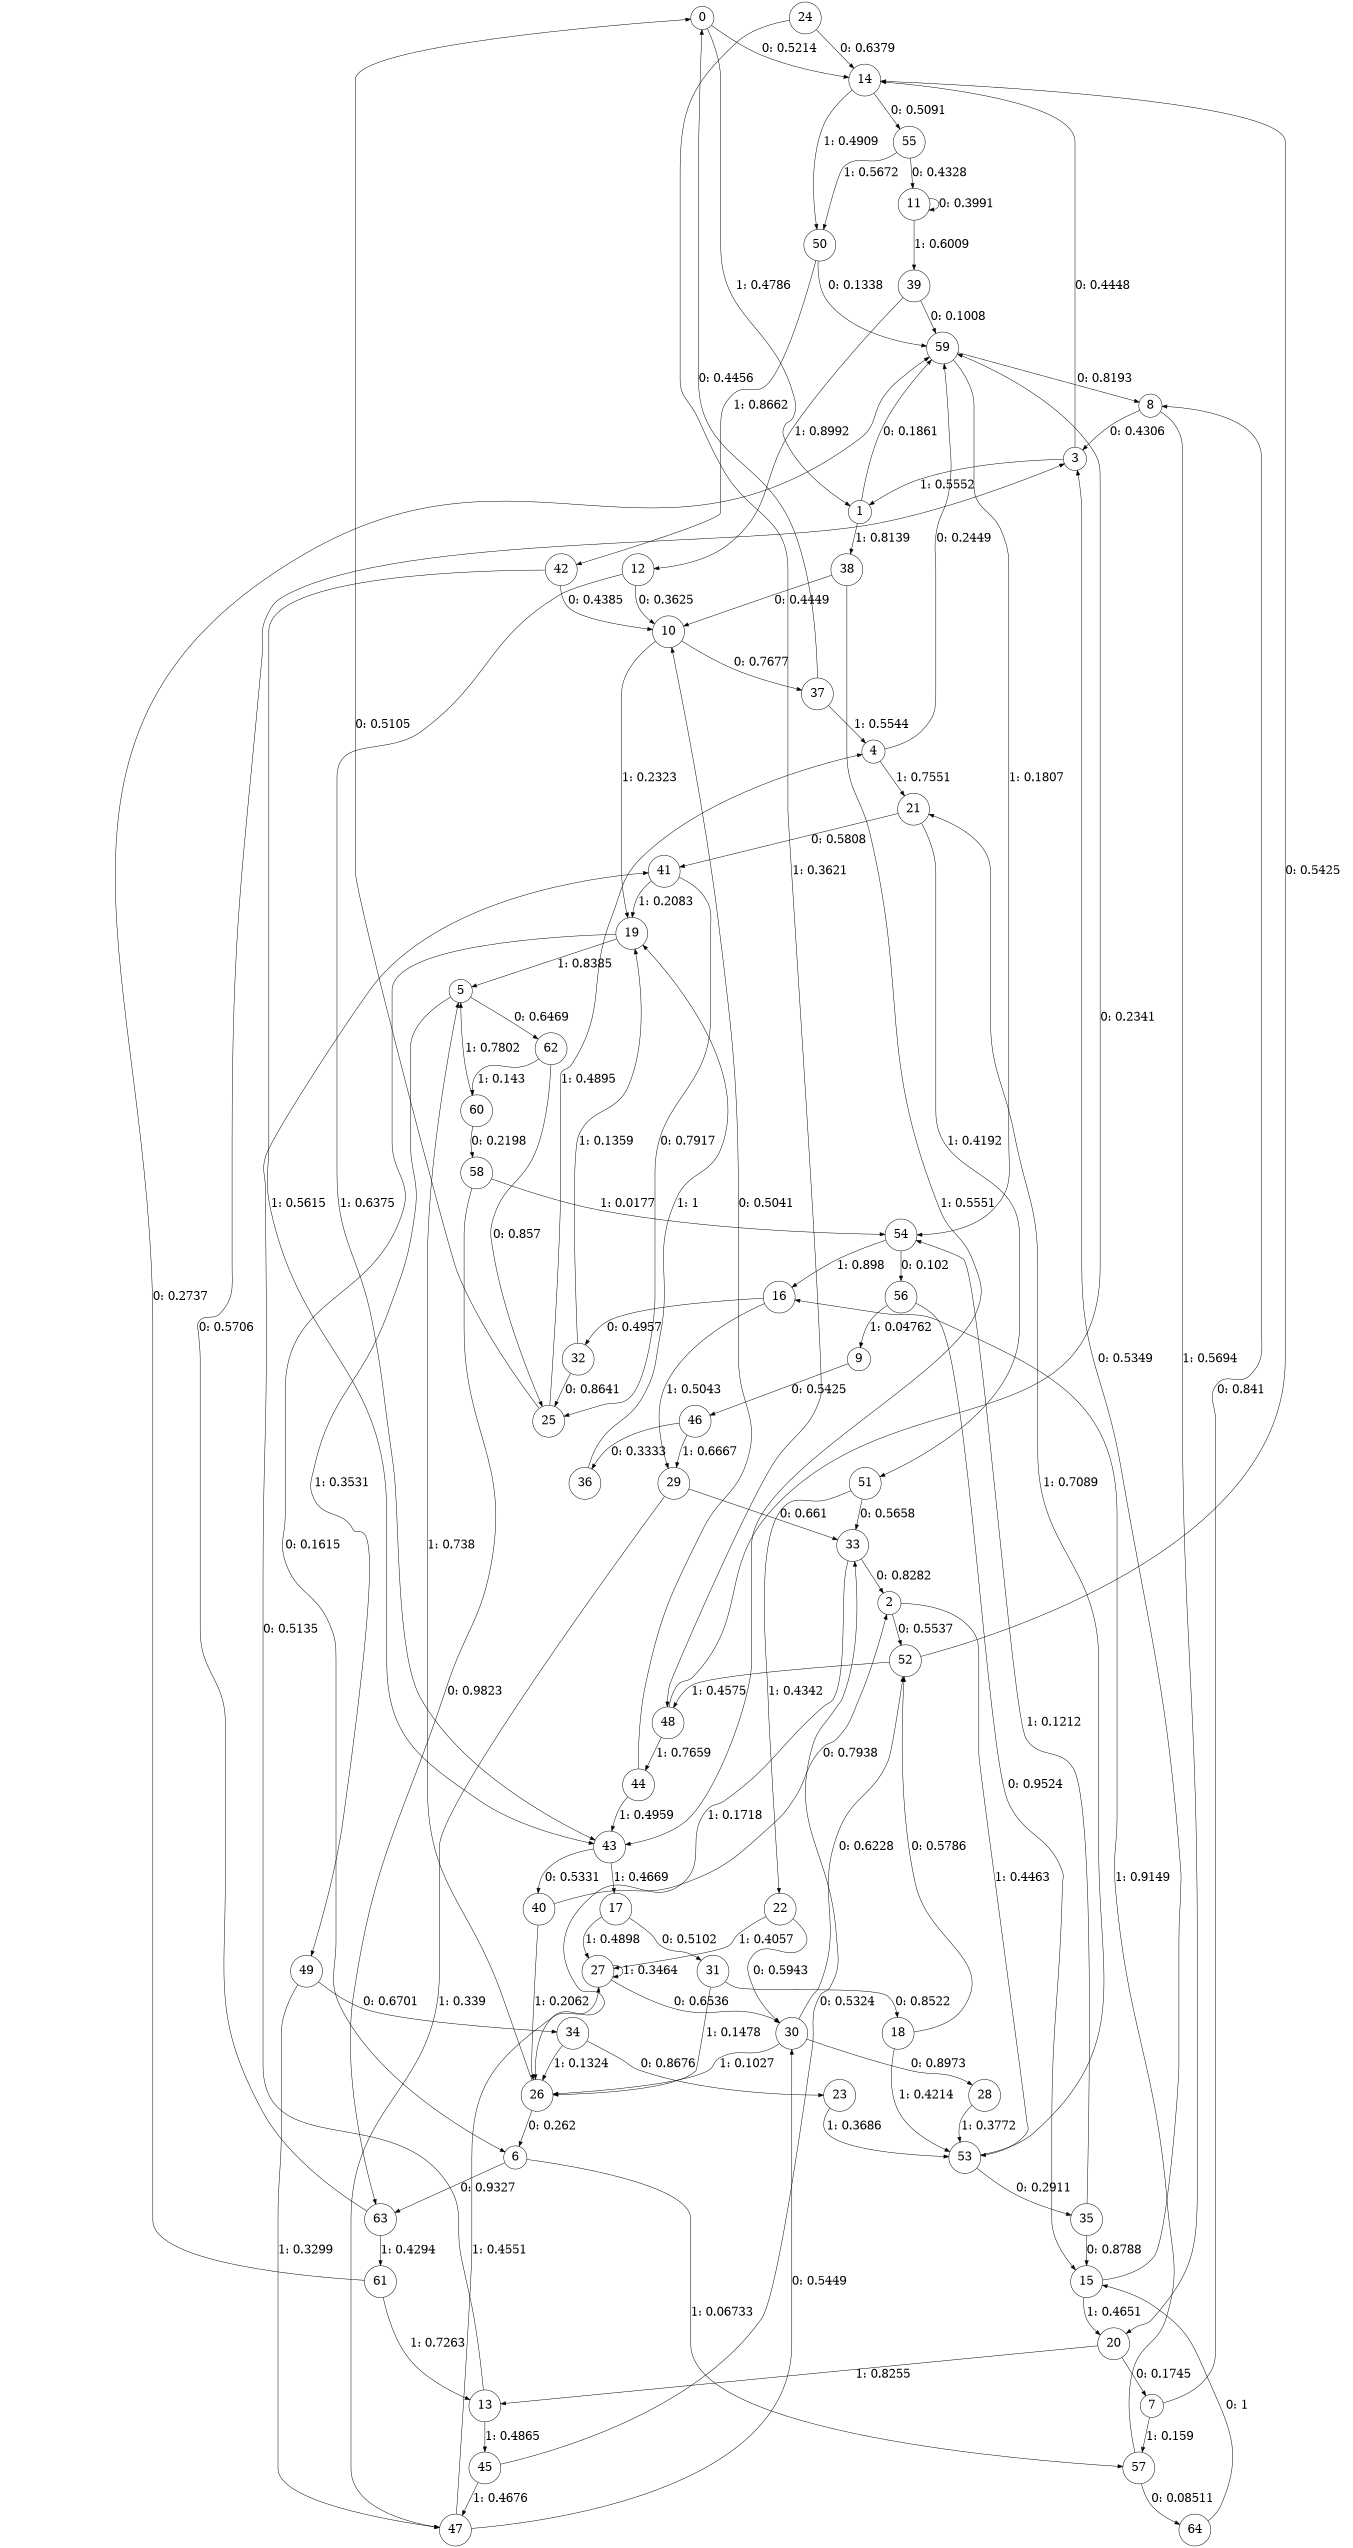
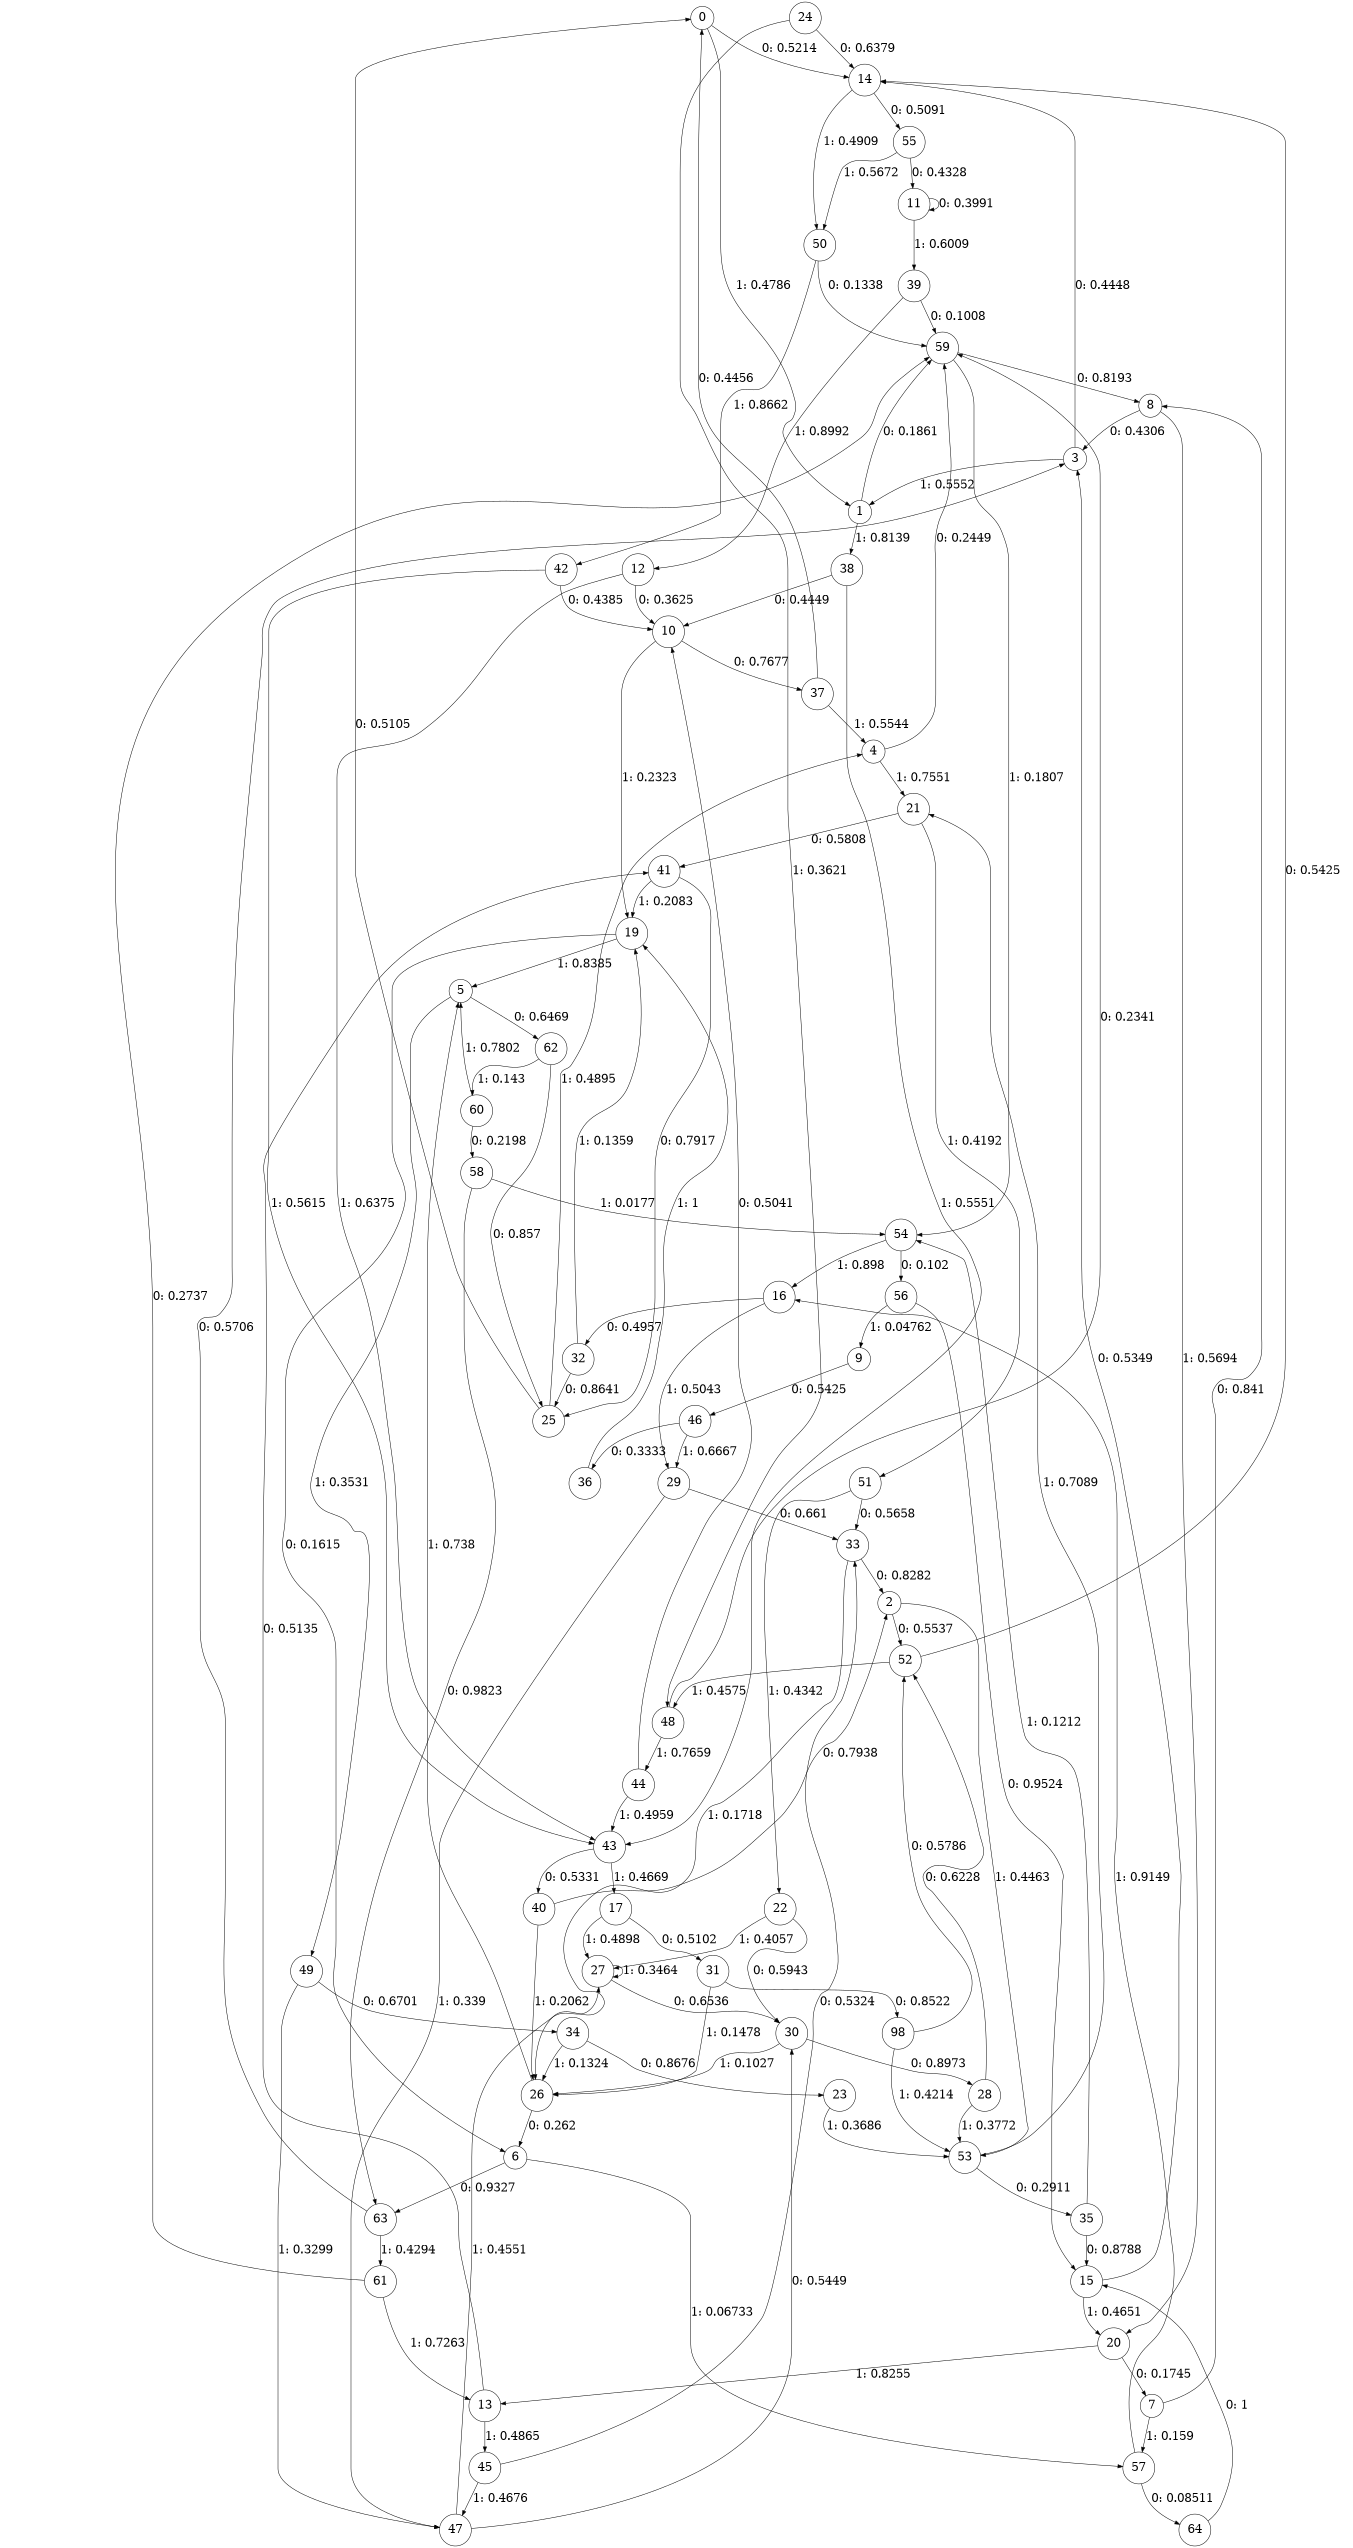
(834, 1845) -> (939, 1865)
(898, 2033) -> (898, 2033)
